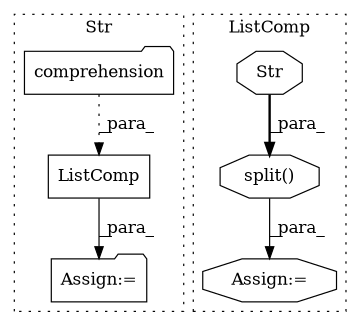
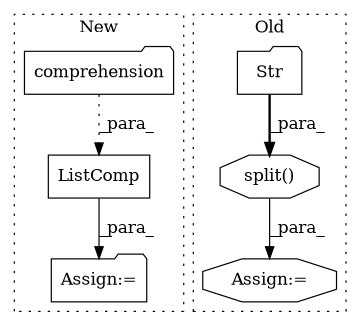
(99, 28) -> (99, 28)
(270, 28) -> (270, 28)
(270, 73) -> (270, 73)
